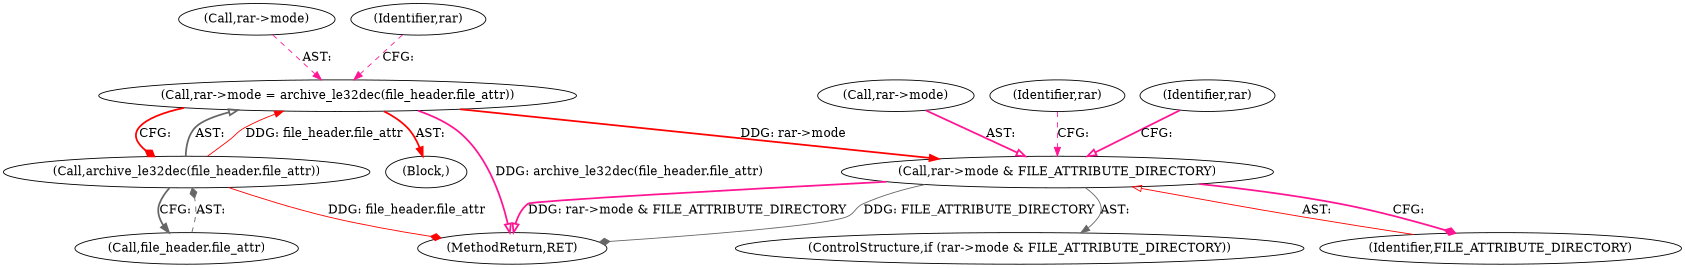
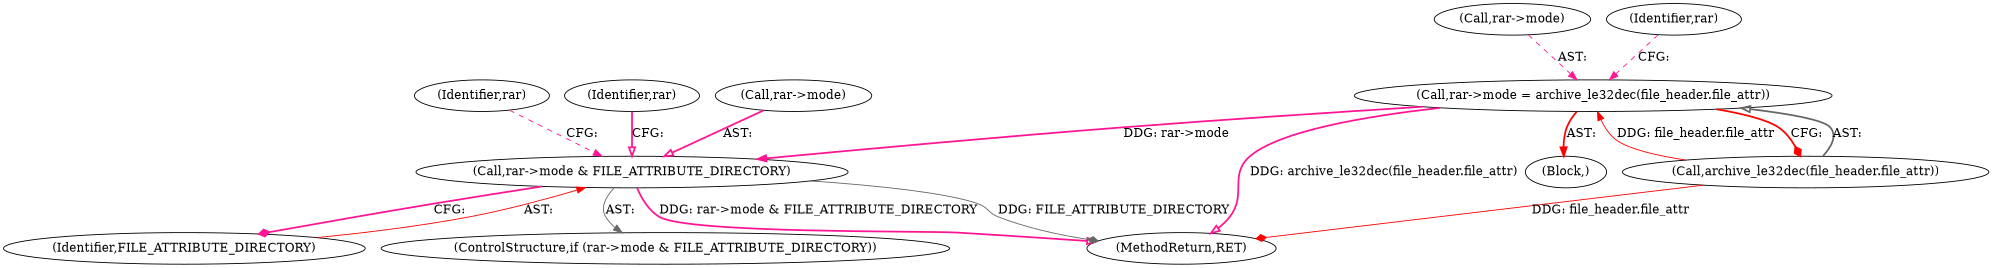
(695, 134) -> (1094, 130)
(1277, 213) -> (448, 221)
(187, 248) -> none
